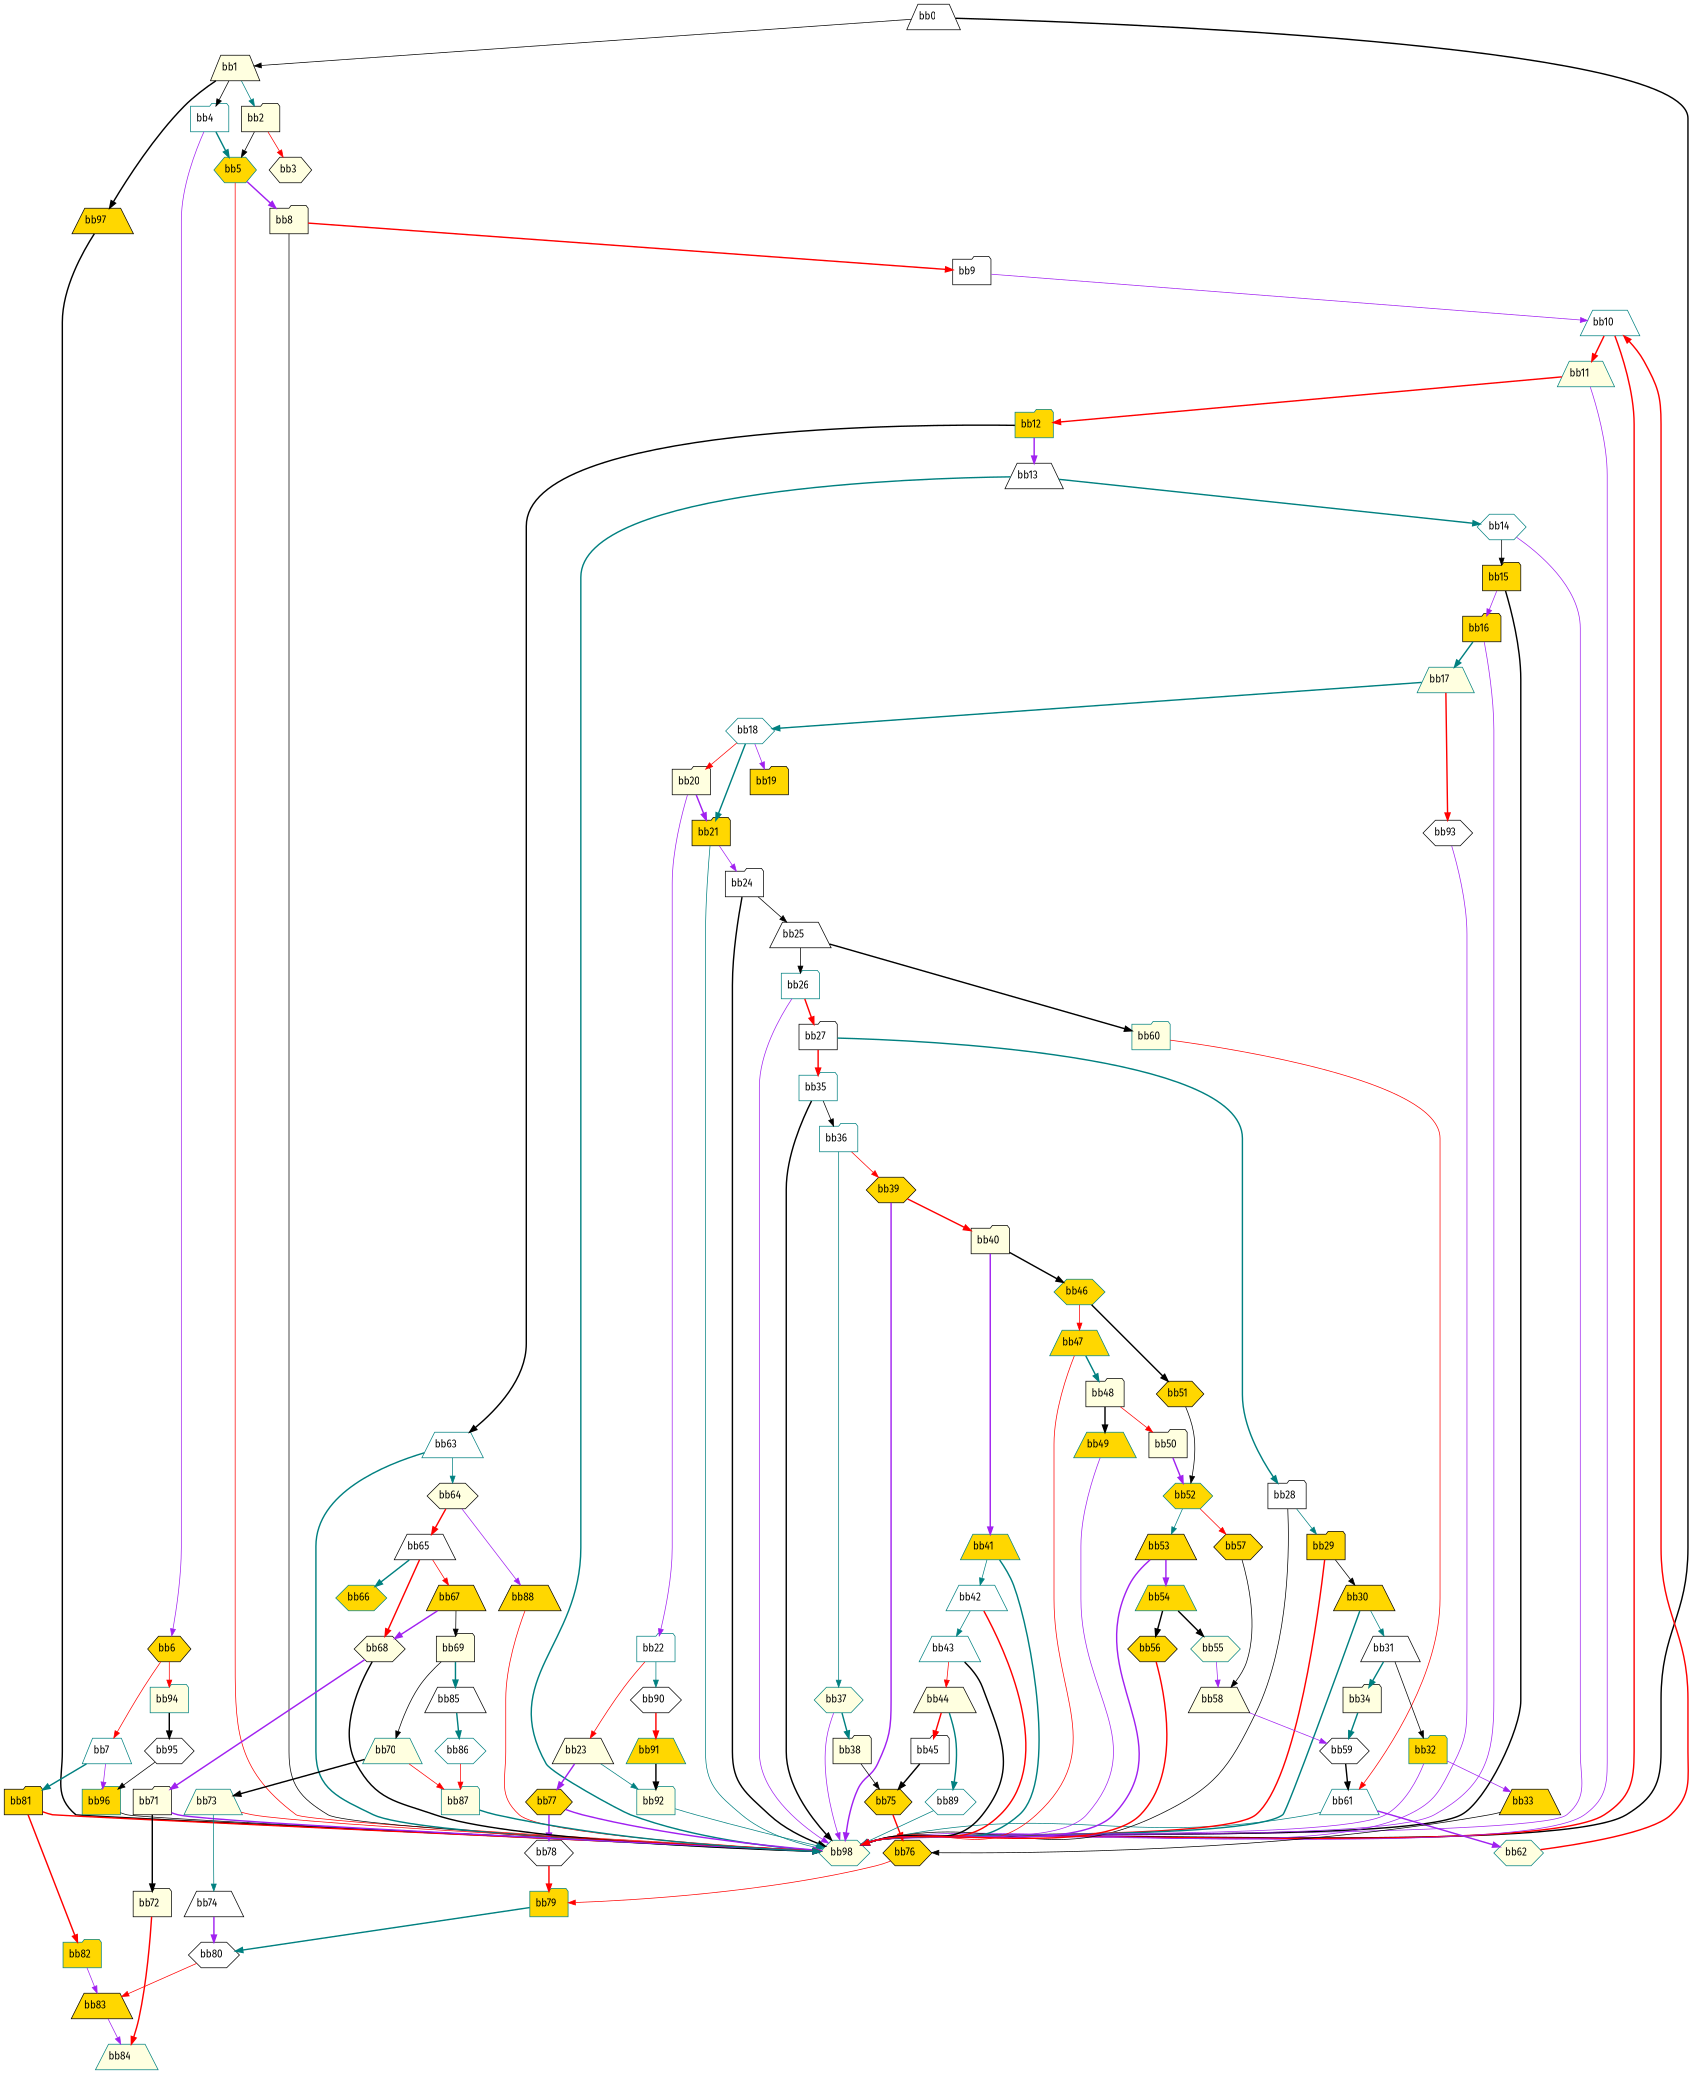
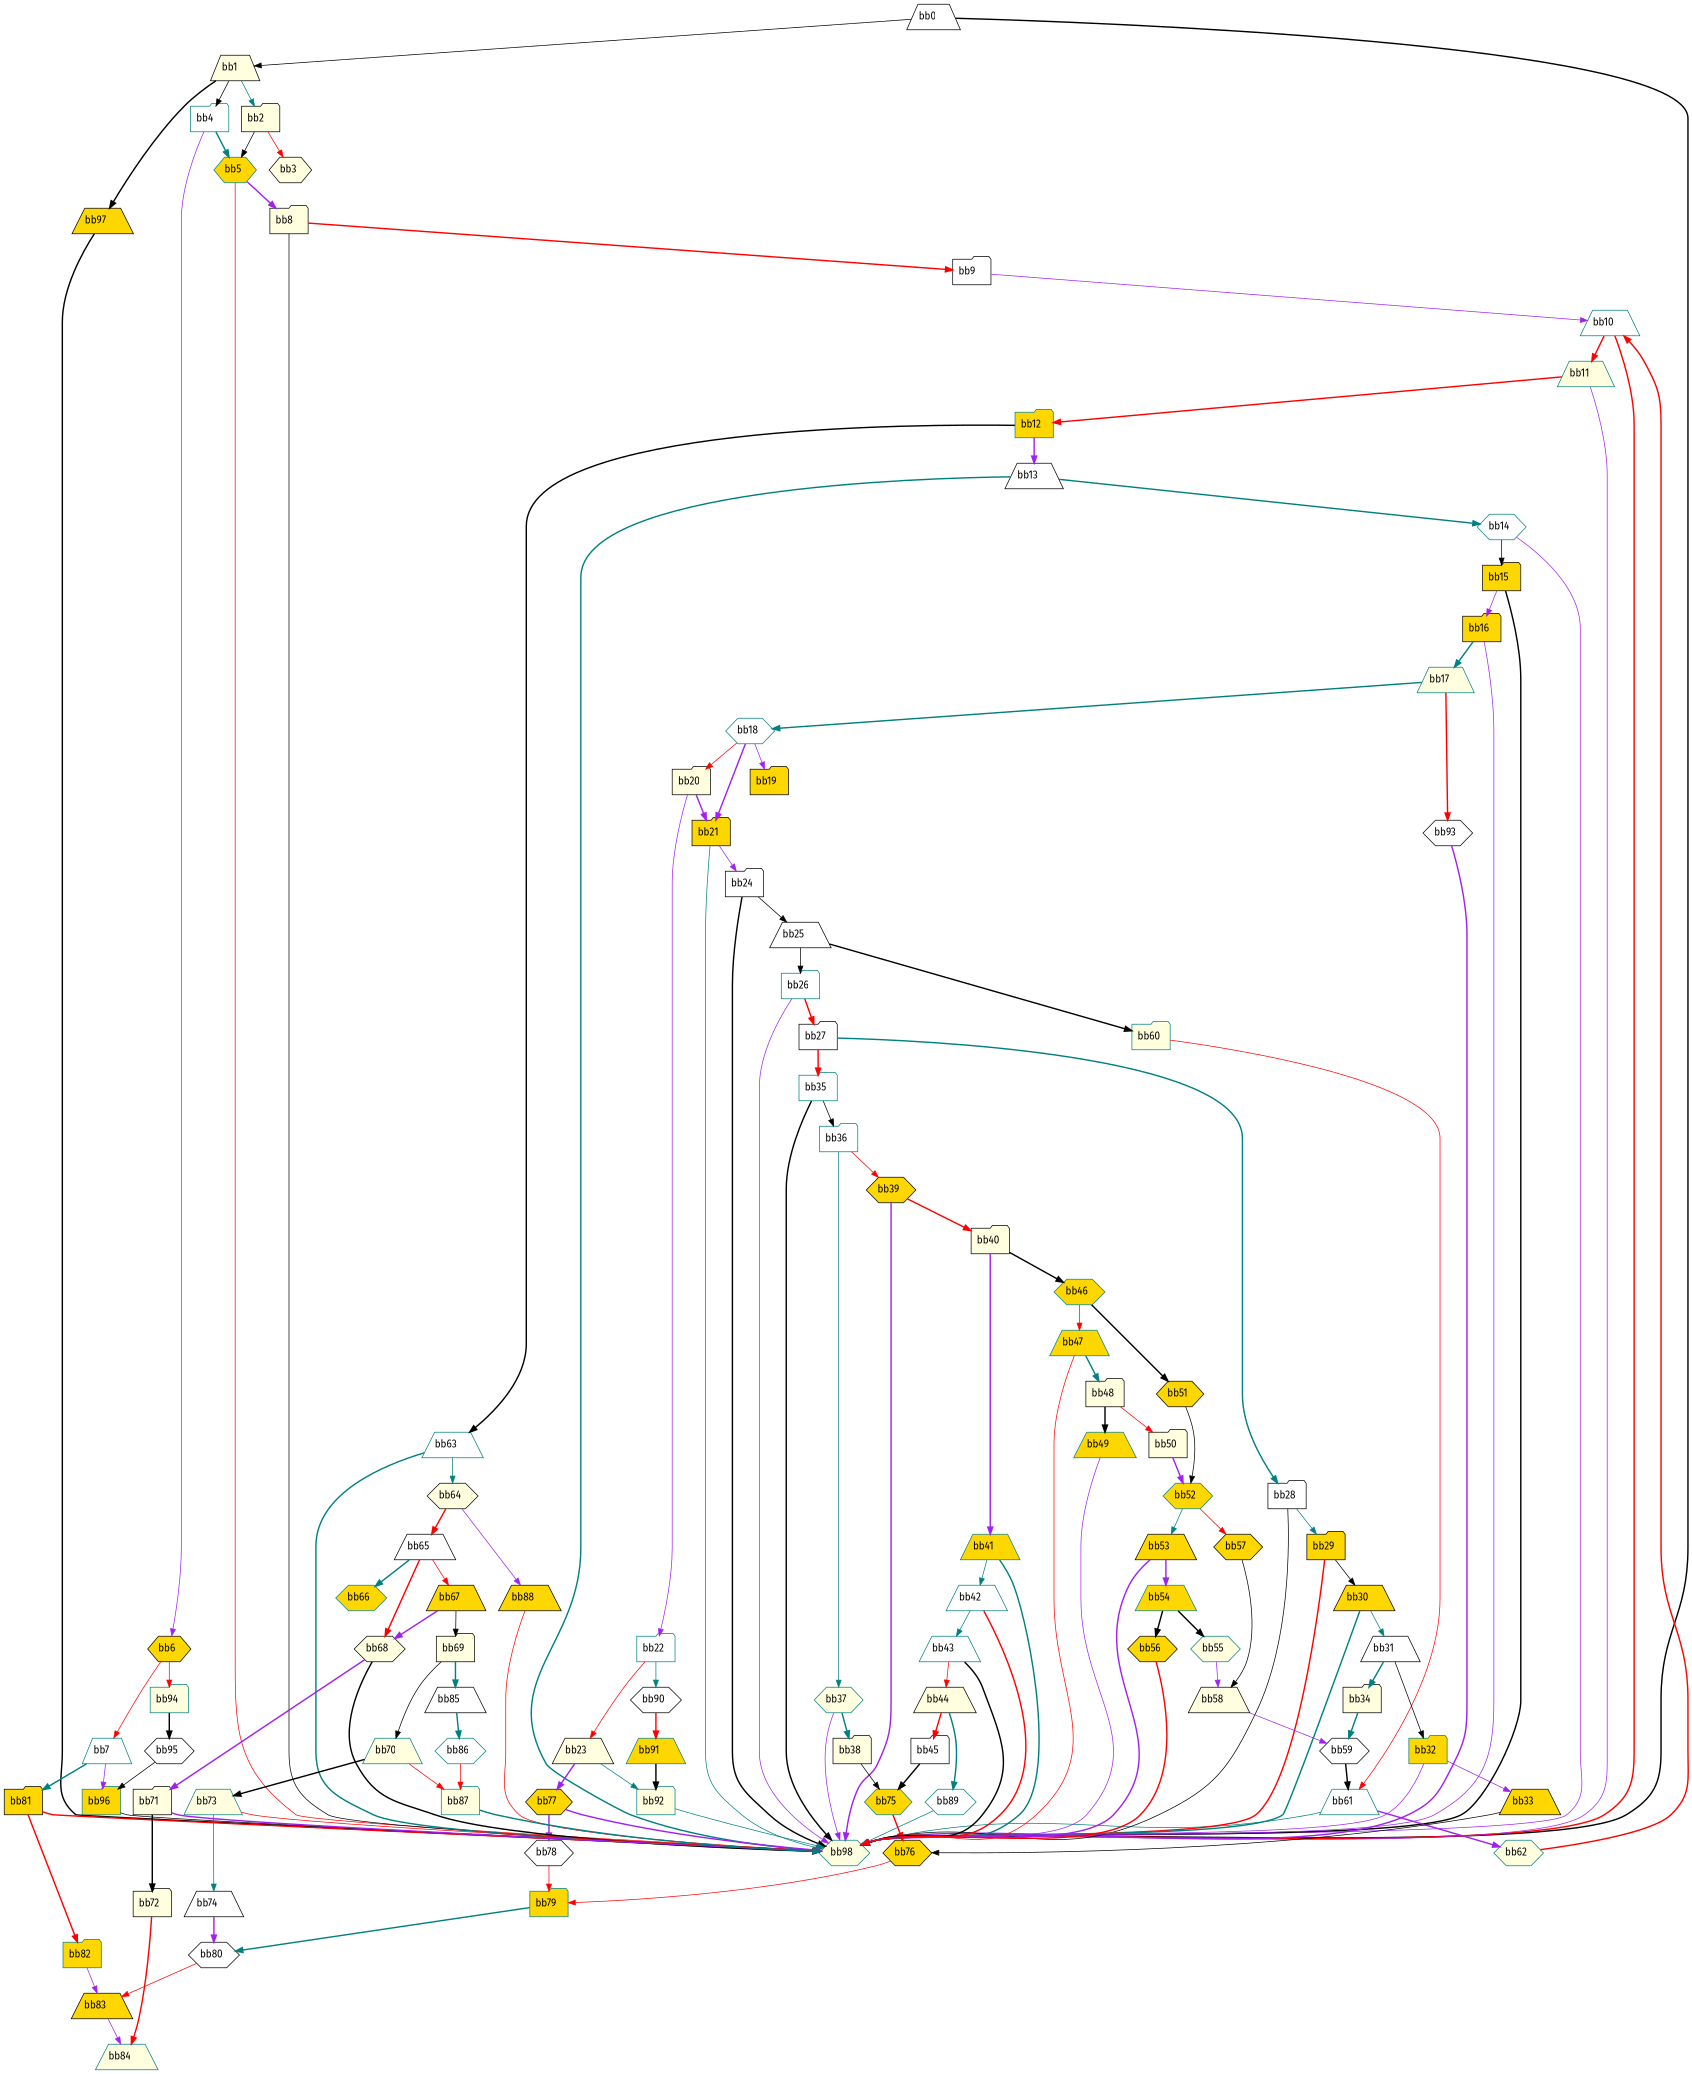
(732, 779) -> (732, 779)
(1467, 1612) -> (1467, 1612)
(888, 1802) -> (888, 1802)
(549, 1875) -> (549, 1875)
